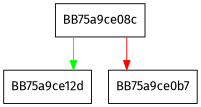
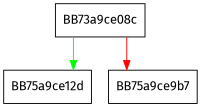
(100, 20) -> (100, 20)
(153, 87) -> (153, 87)
